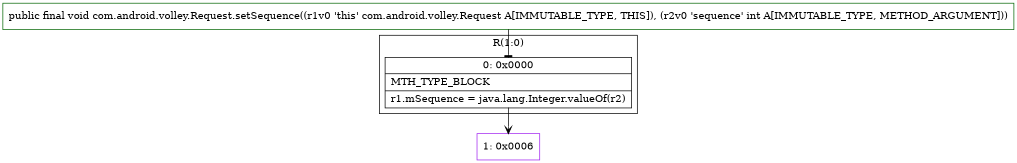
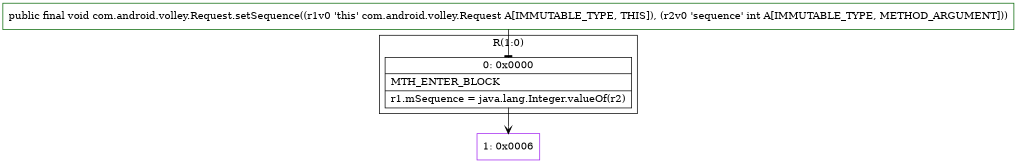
(440, 82) -> (446, 82)
